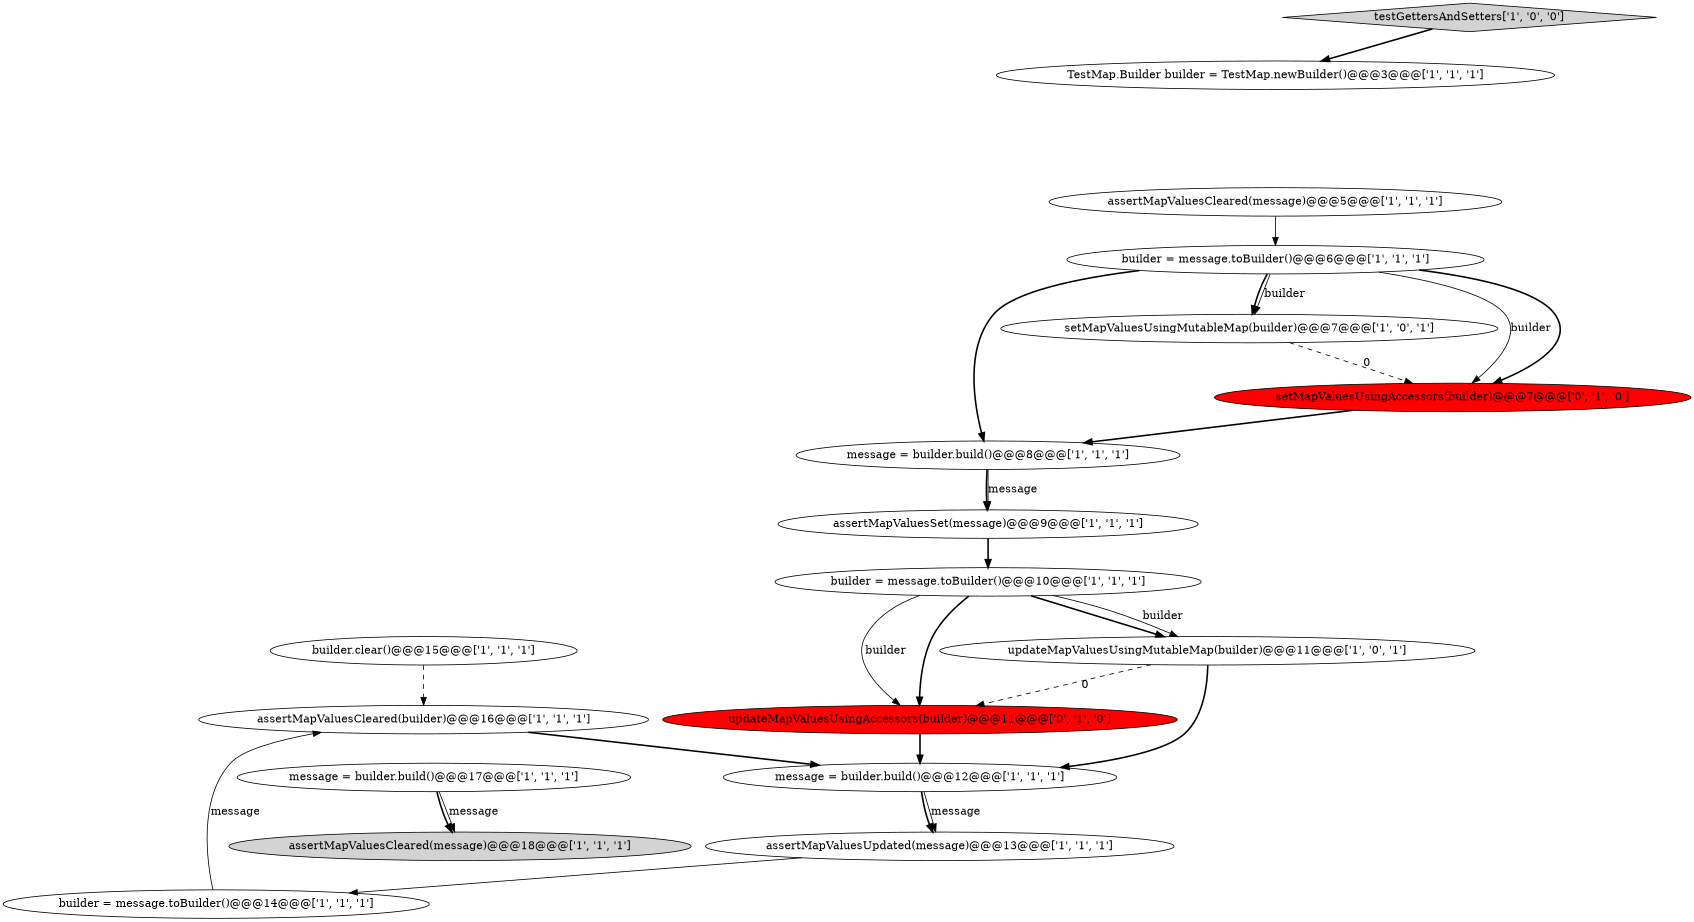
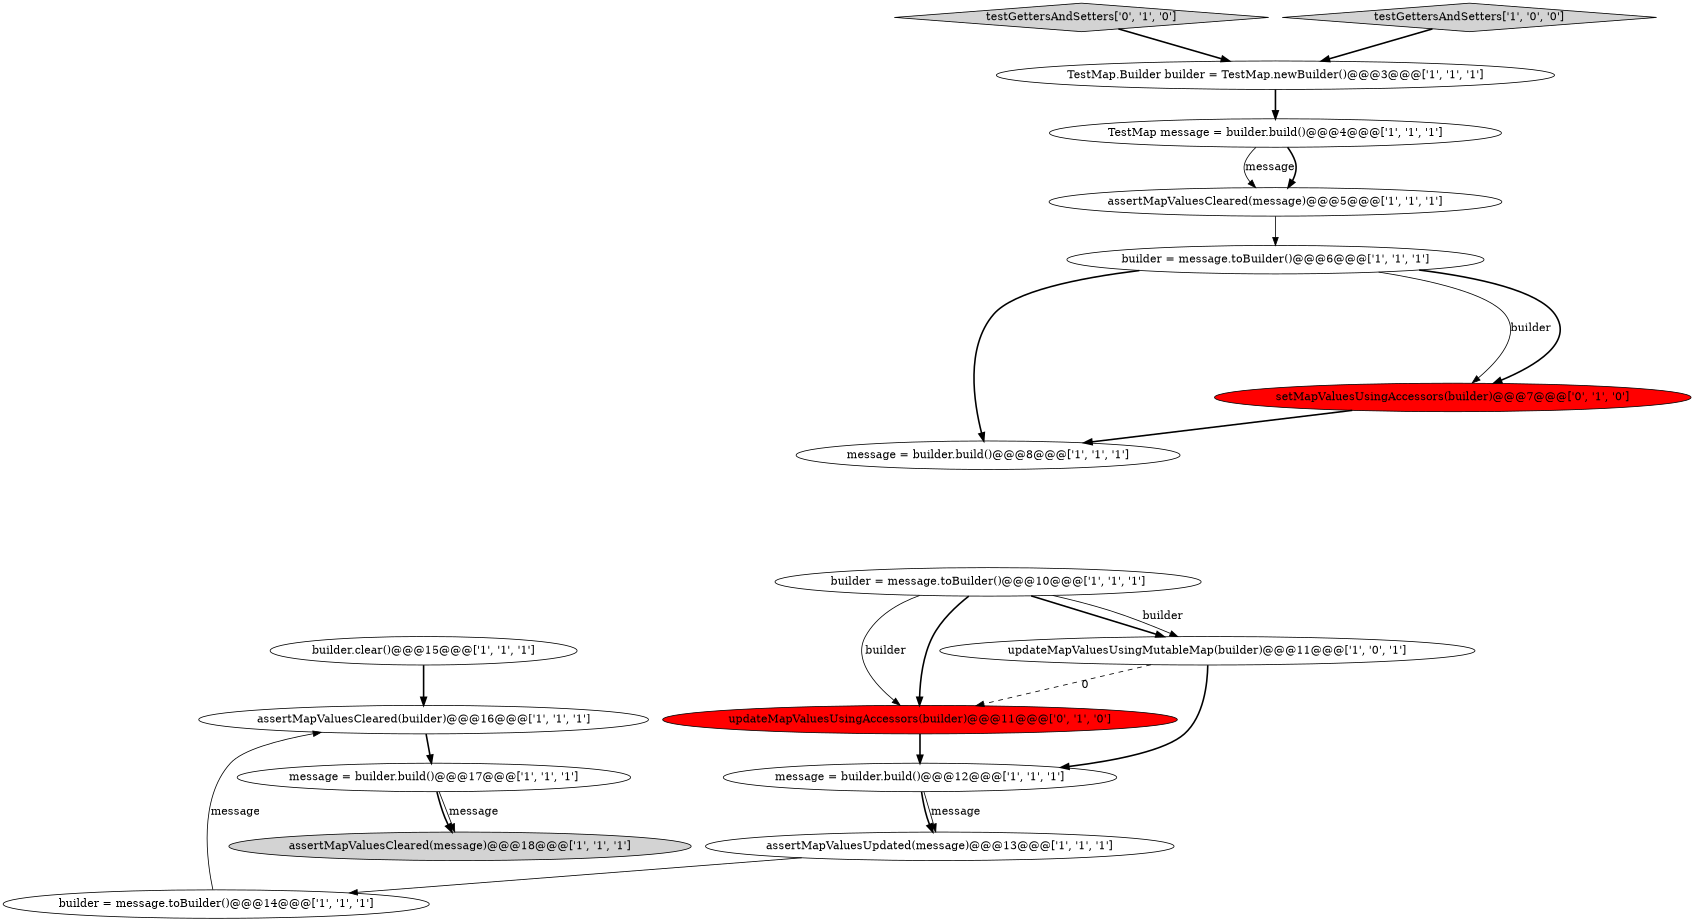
none -> (1081, 17)
none -> (1275, 133)
(1249, 329) -> none
(988, 524) -> none
(424, 681) -> (424, 681)
(670, 748) -> (428, 745)
